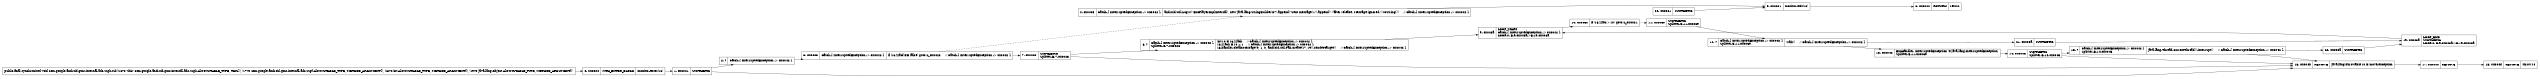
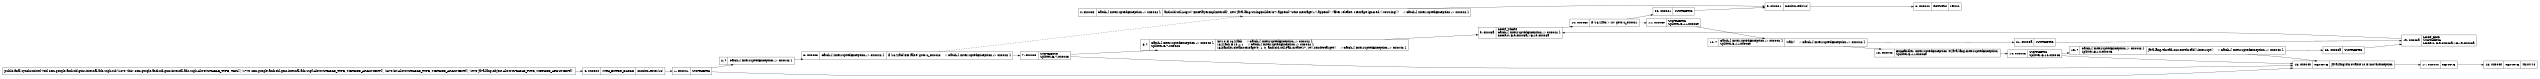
none -> (1639, 17)
